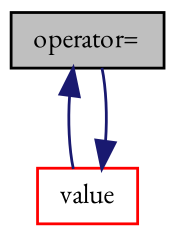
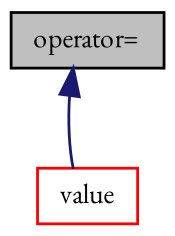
(106, 104) -> none
